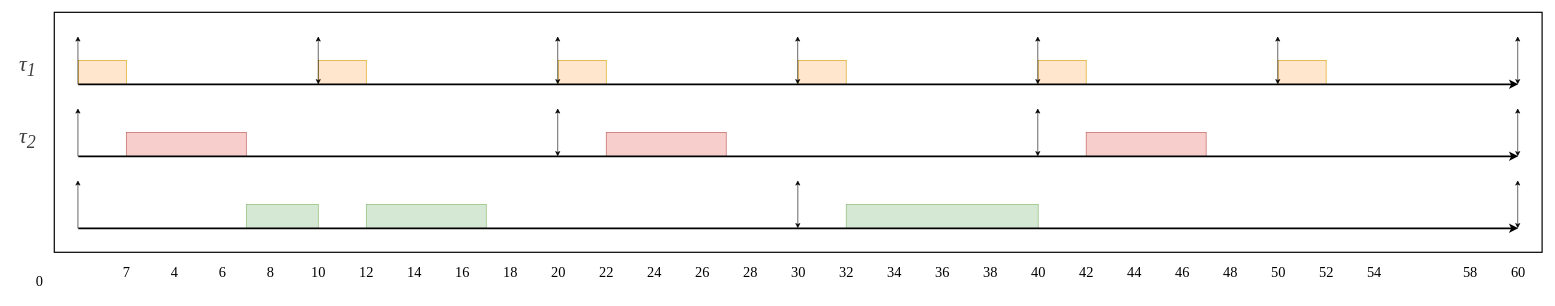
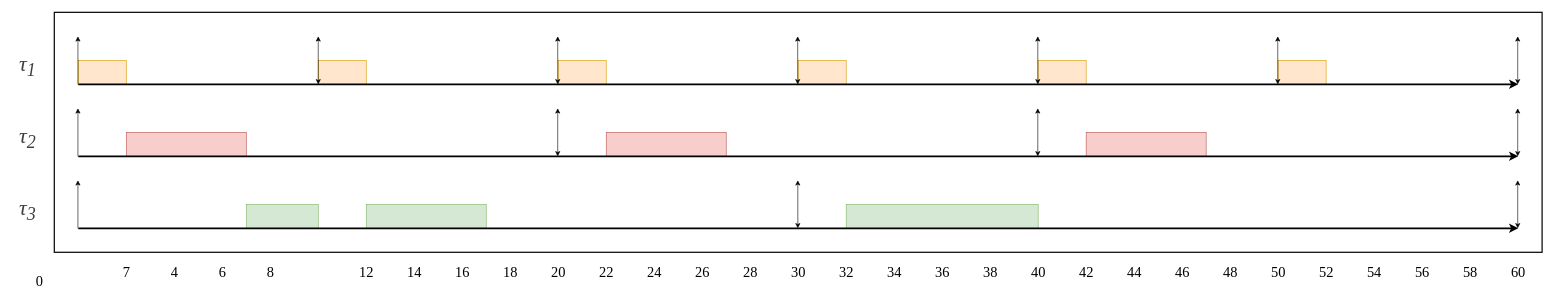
none -> (27, 210)
(318, 272) -> none
none -> (1422, 272)
